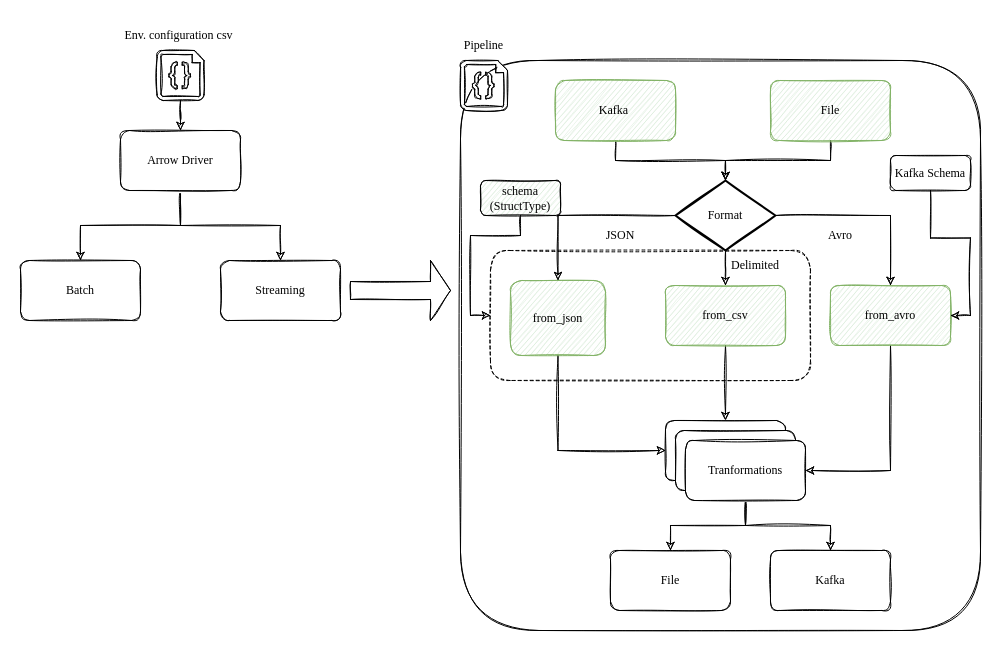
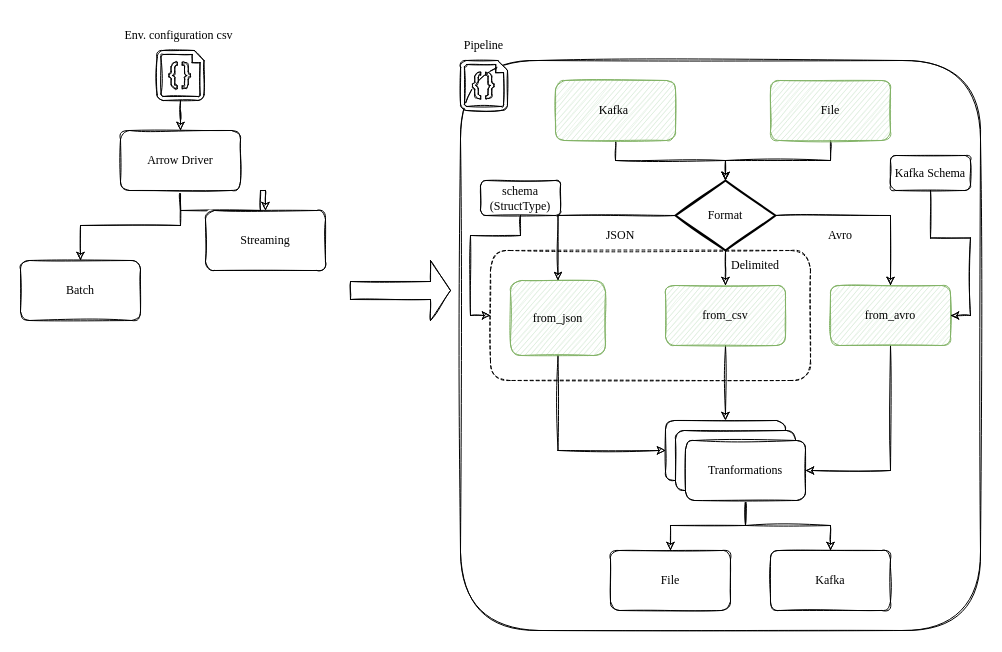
(521, 198) -> (521, 198)
(281, 291) -> (266, 241)
